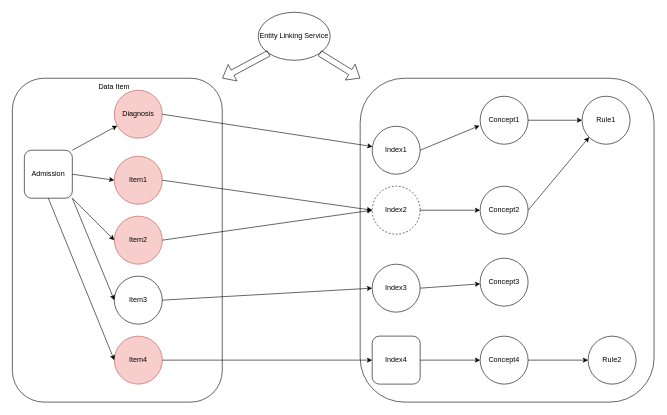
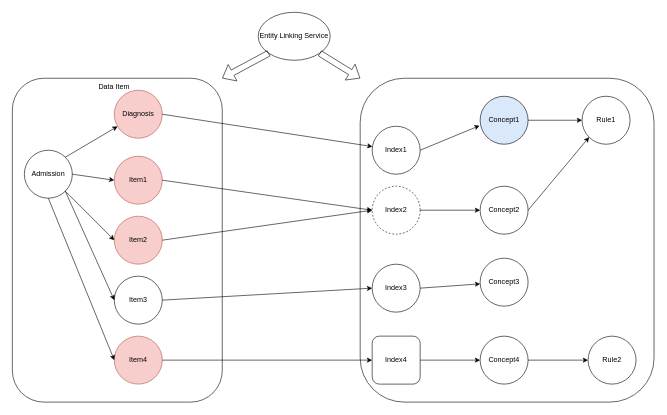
(504, 120) -> (504, 120)
(48, 174) -> (48, 174)
